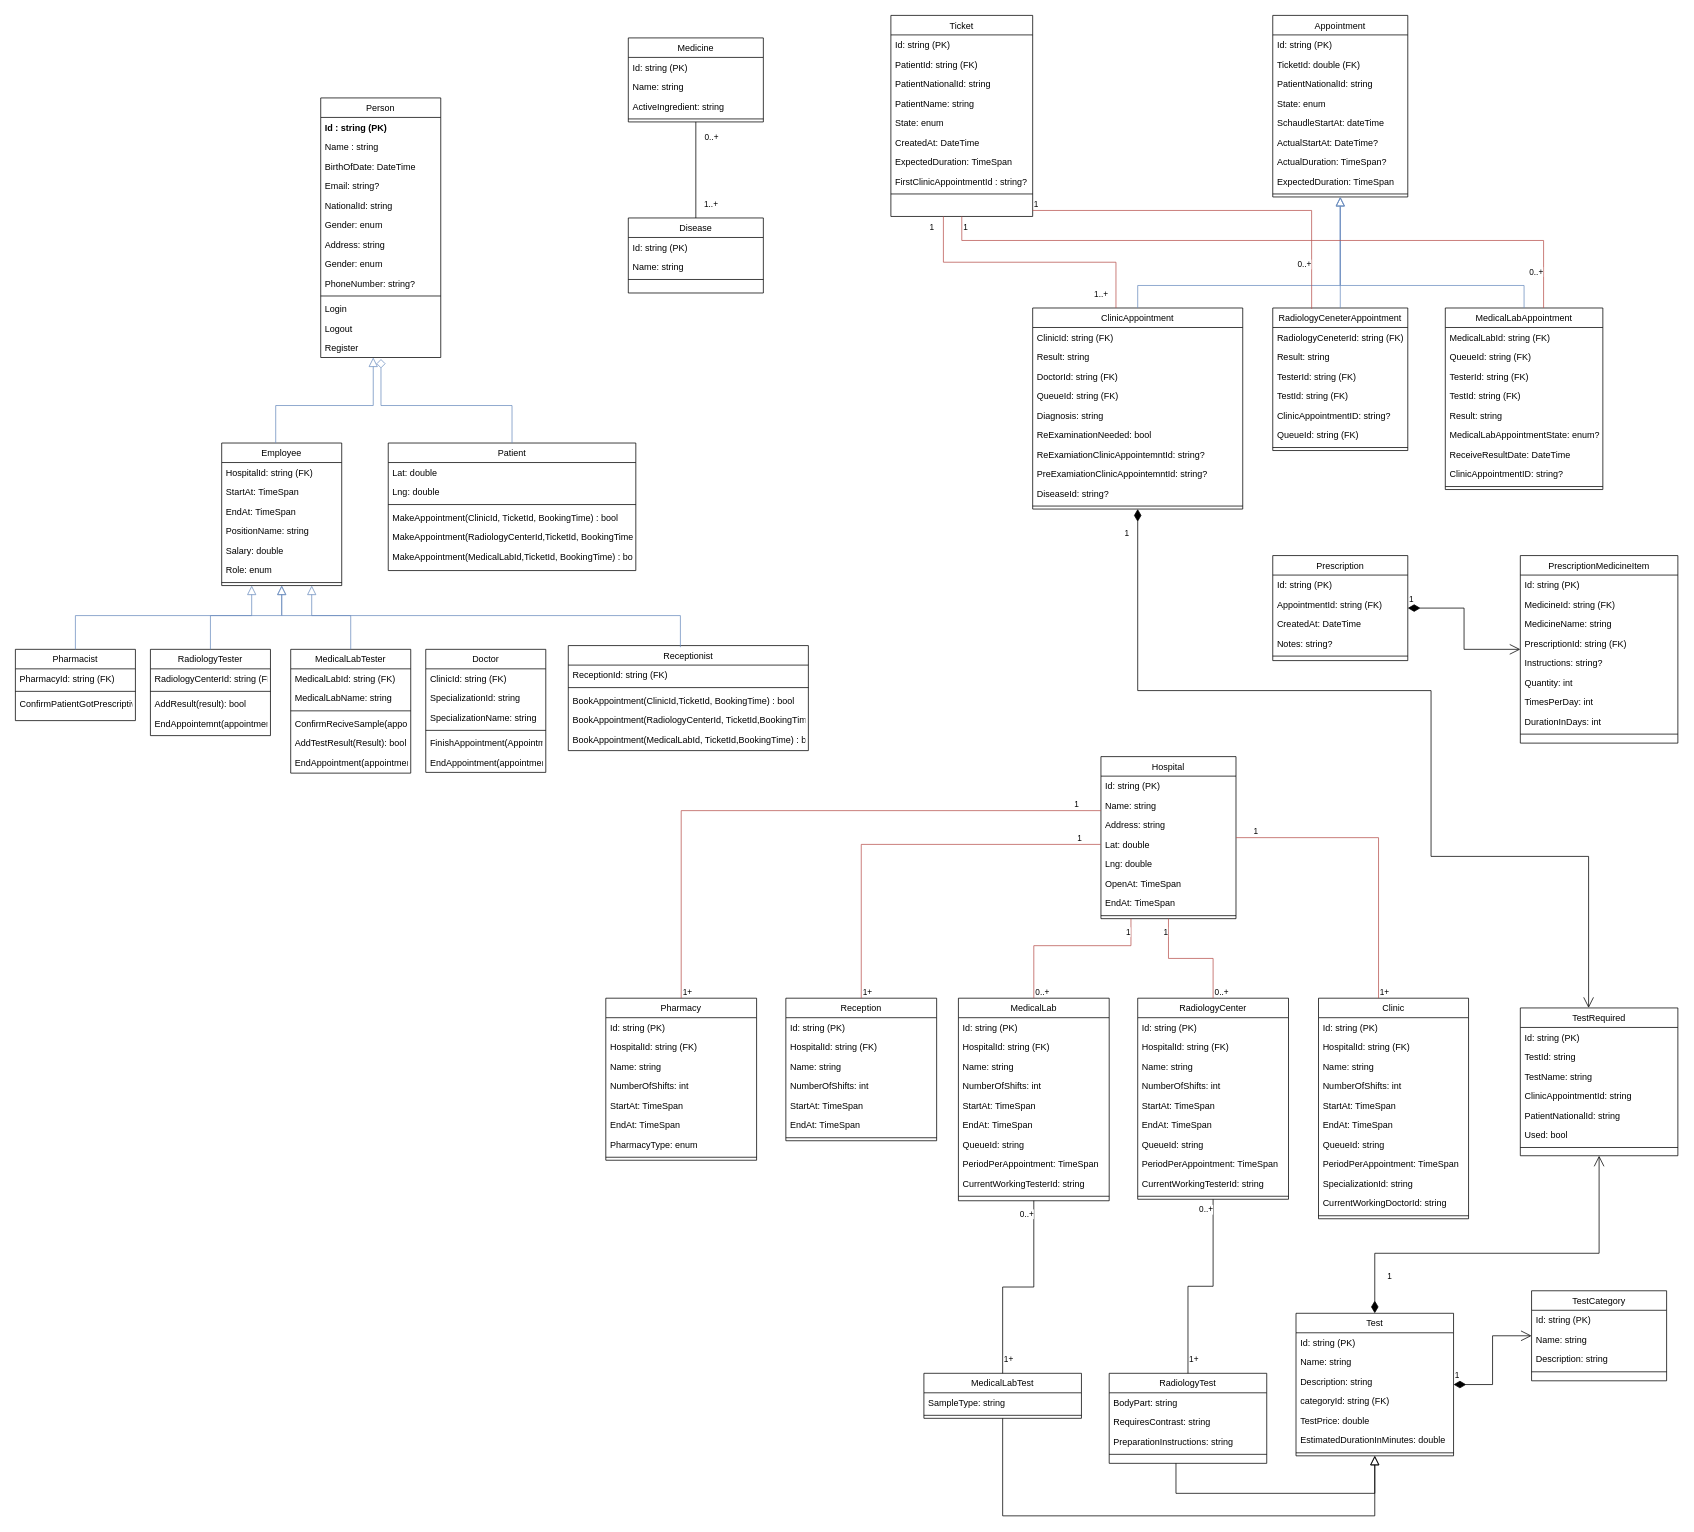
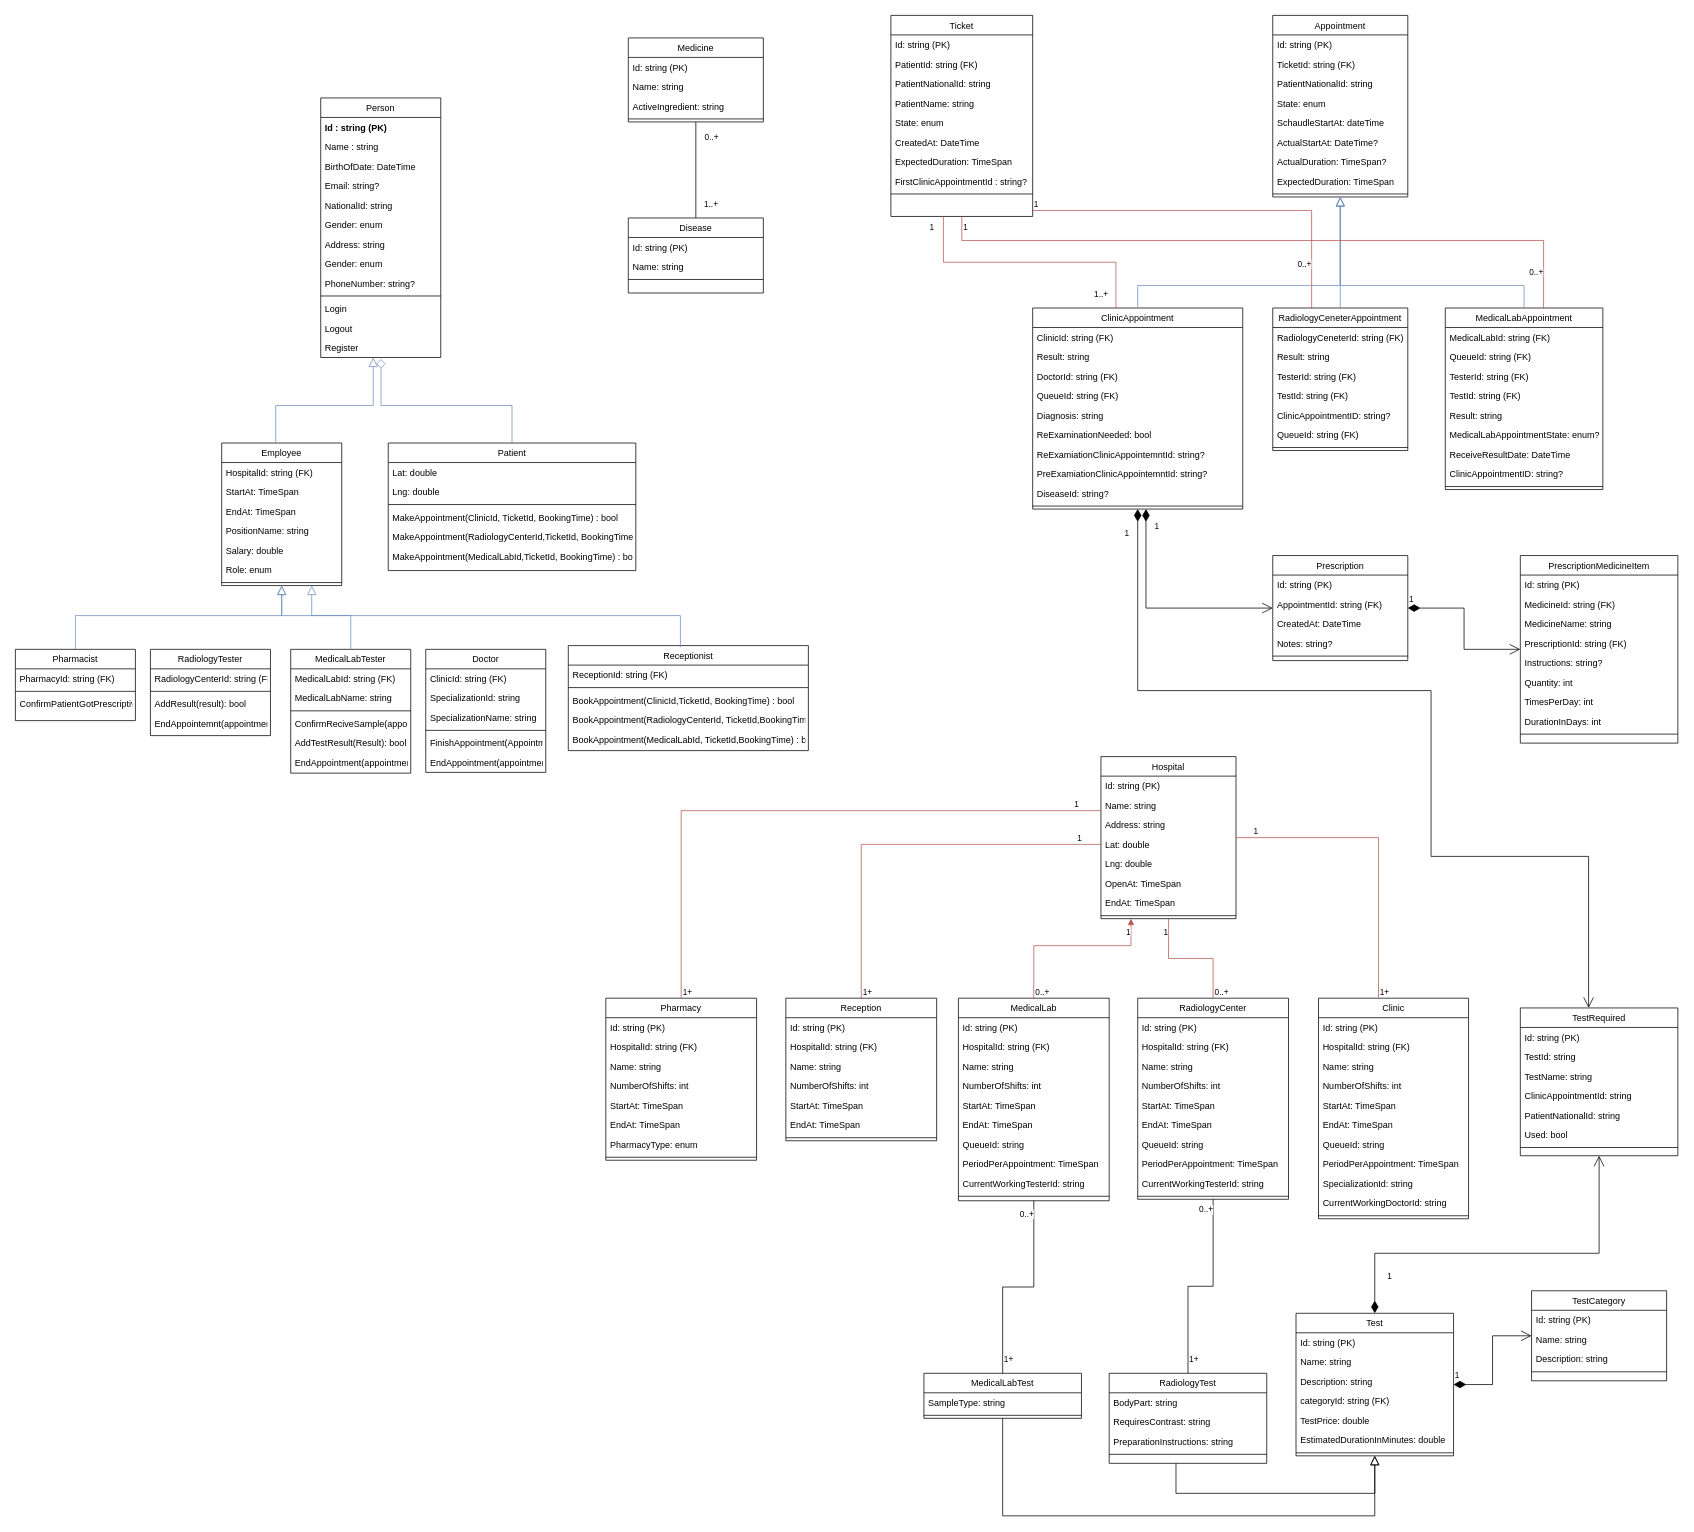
(1324, 65) -> (1324, 65)
none -> (1267, 608)
(210, 634) -> none
(1131, 923) -> (1131, 926)
